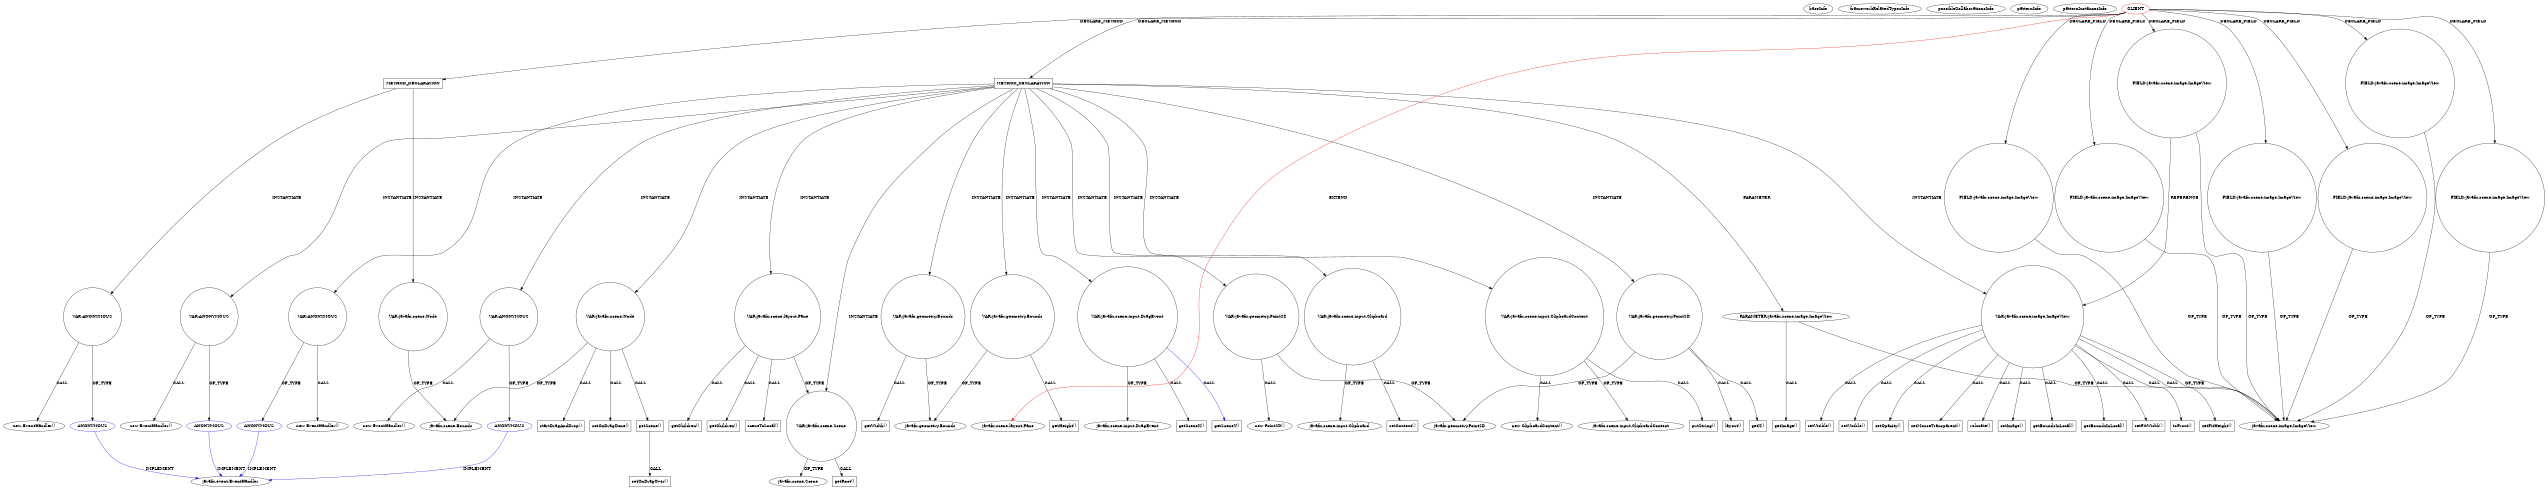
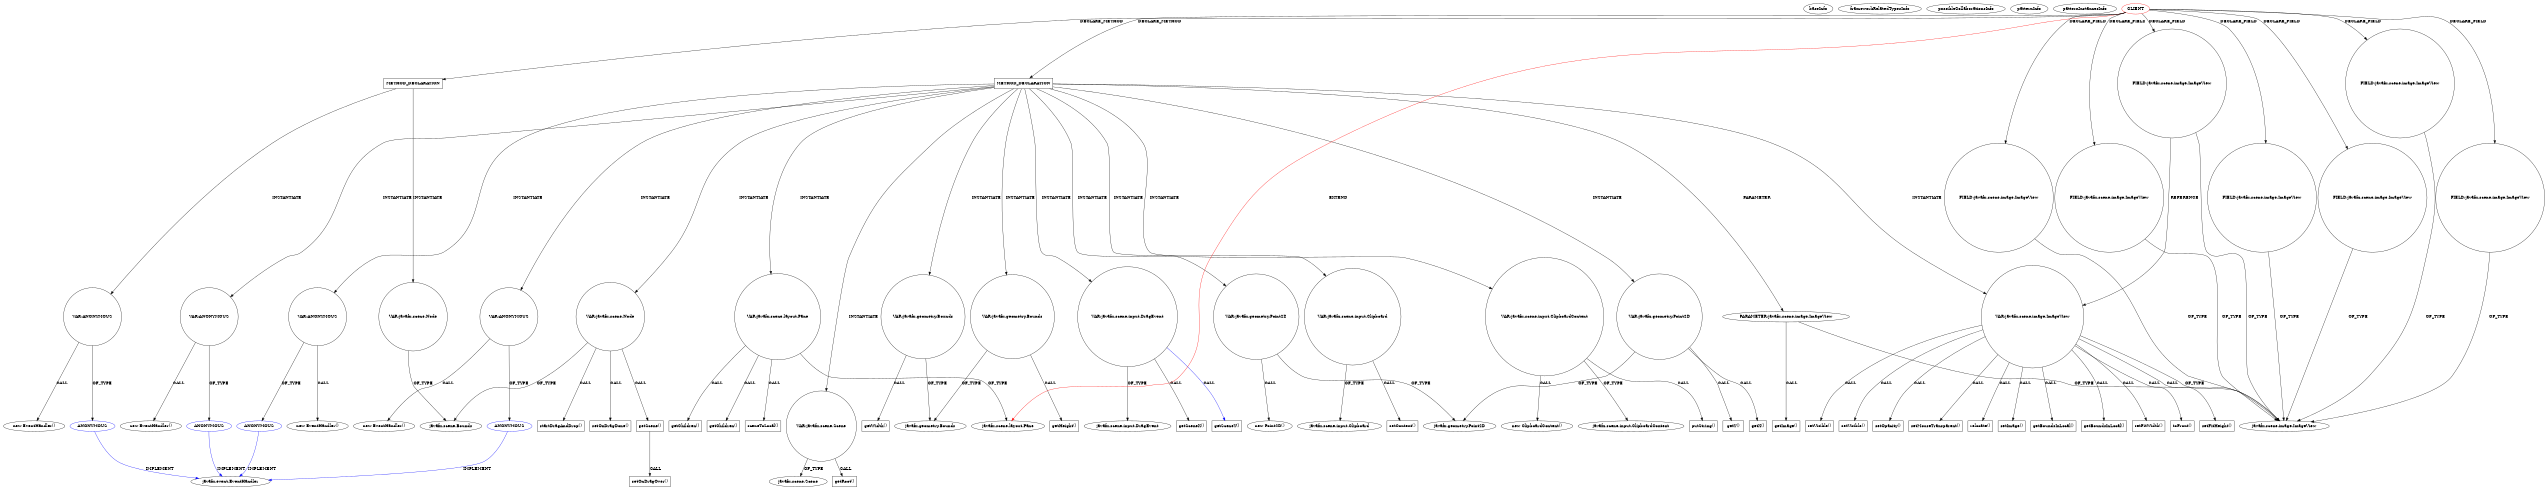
(800, 374) -> (909, 378)
(1733, 426) -> (1733, 426)
